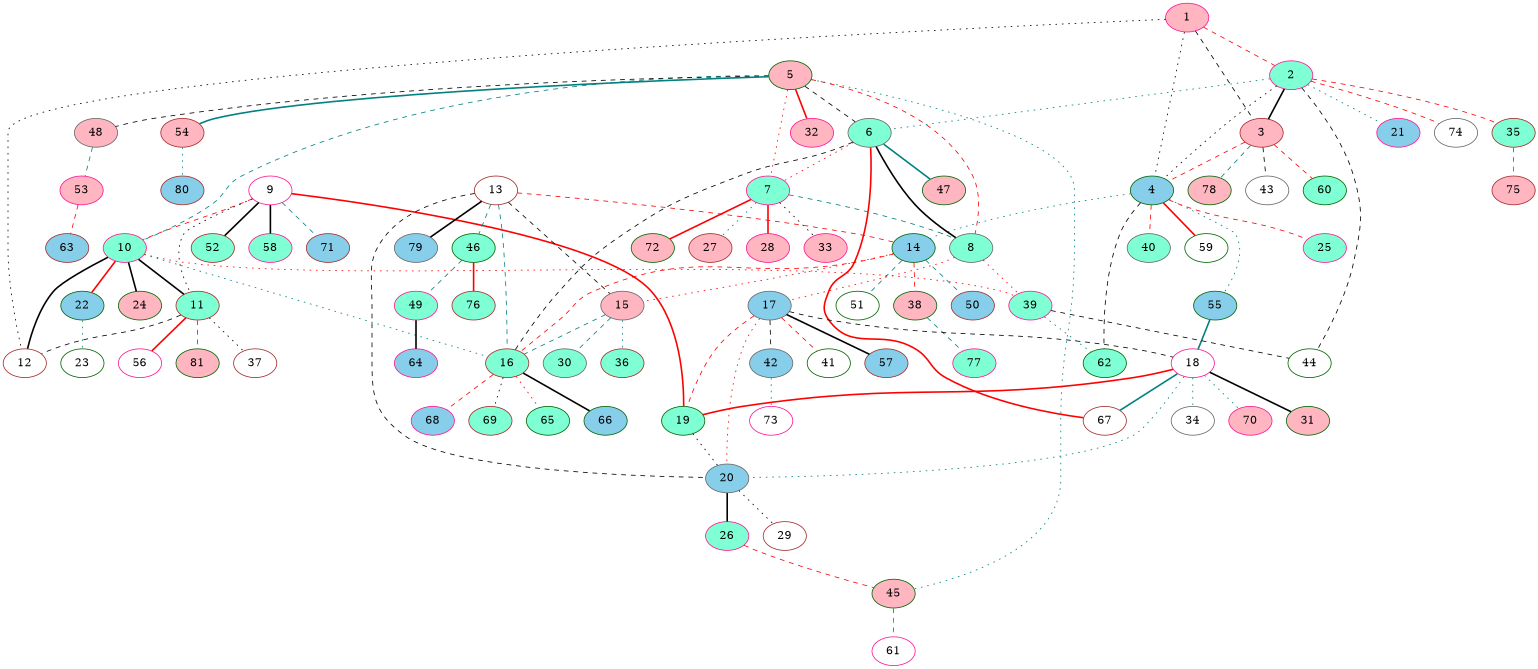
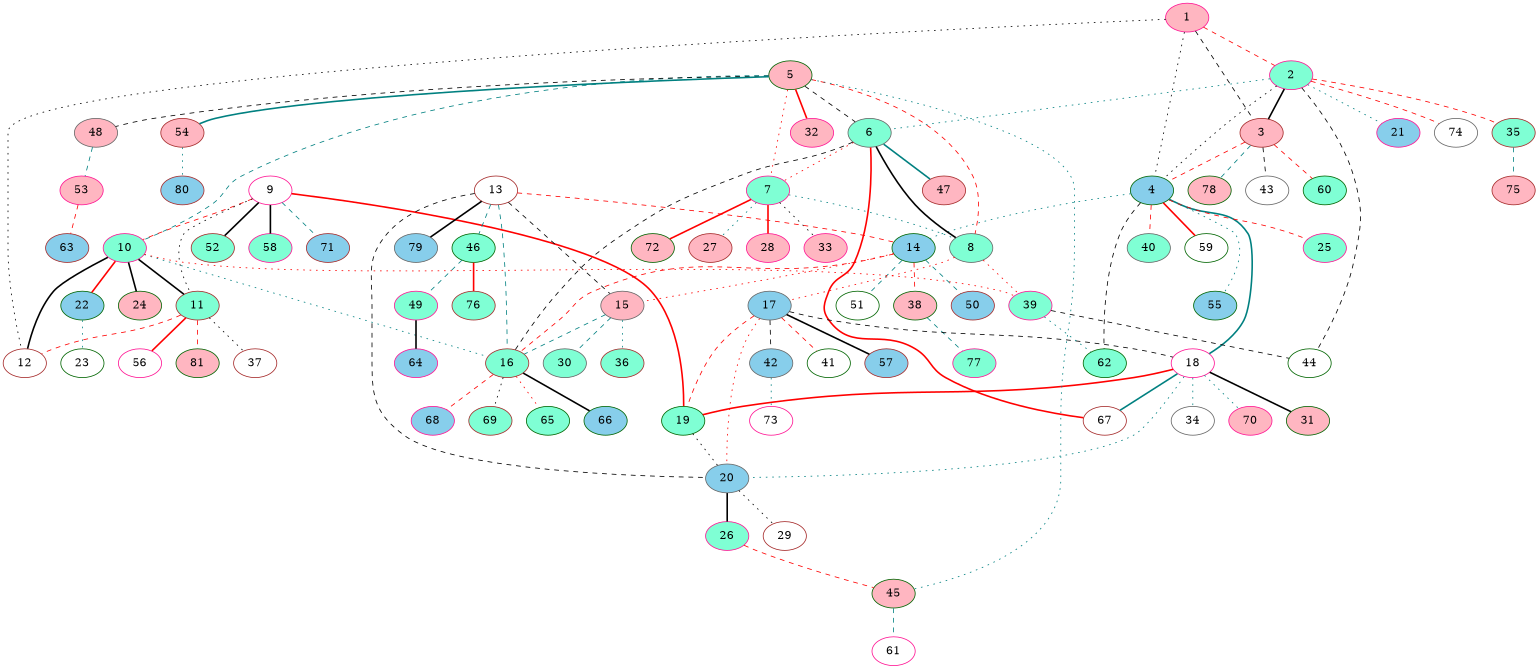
(944, 190) -> (944, 190)
(873, 213) -> (873, 213)
(111, 334) -> (111, 334)
(1204, 334) -> (1252, 257)
